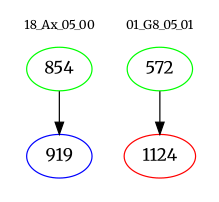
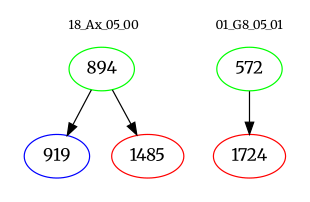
(59, 69) -> (102, 69)
none -> (148, 156)
(160, 156) -> (249, 156)
